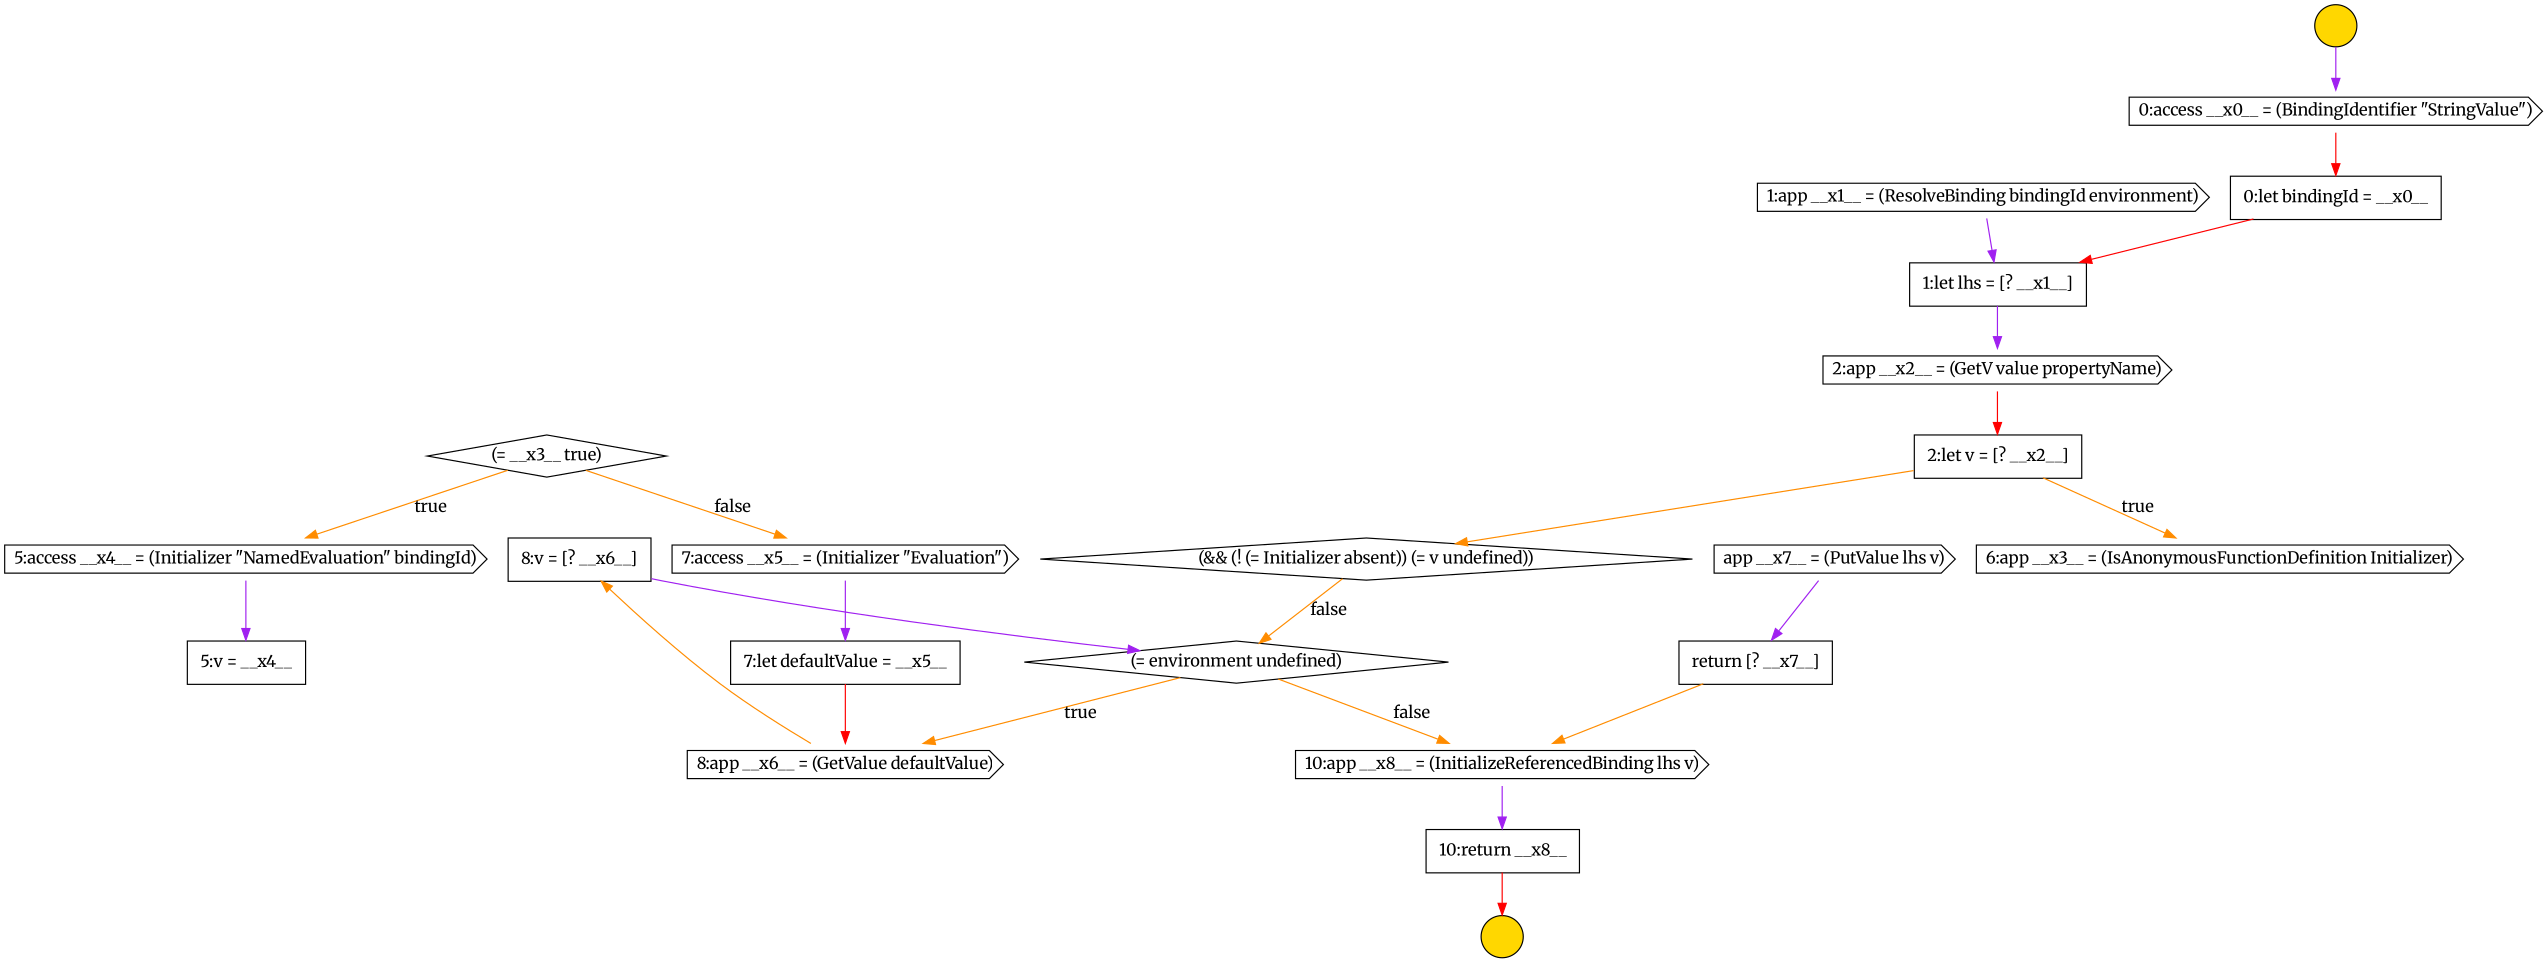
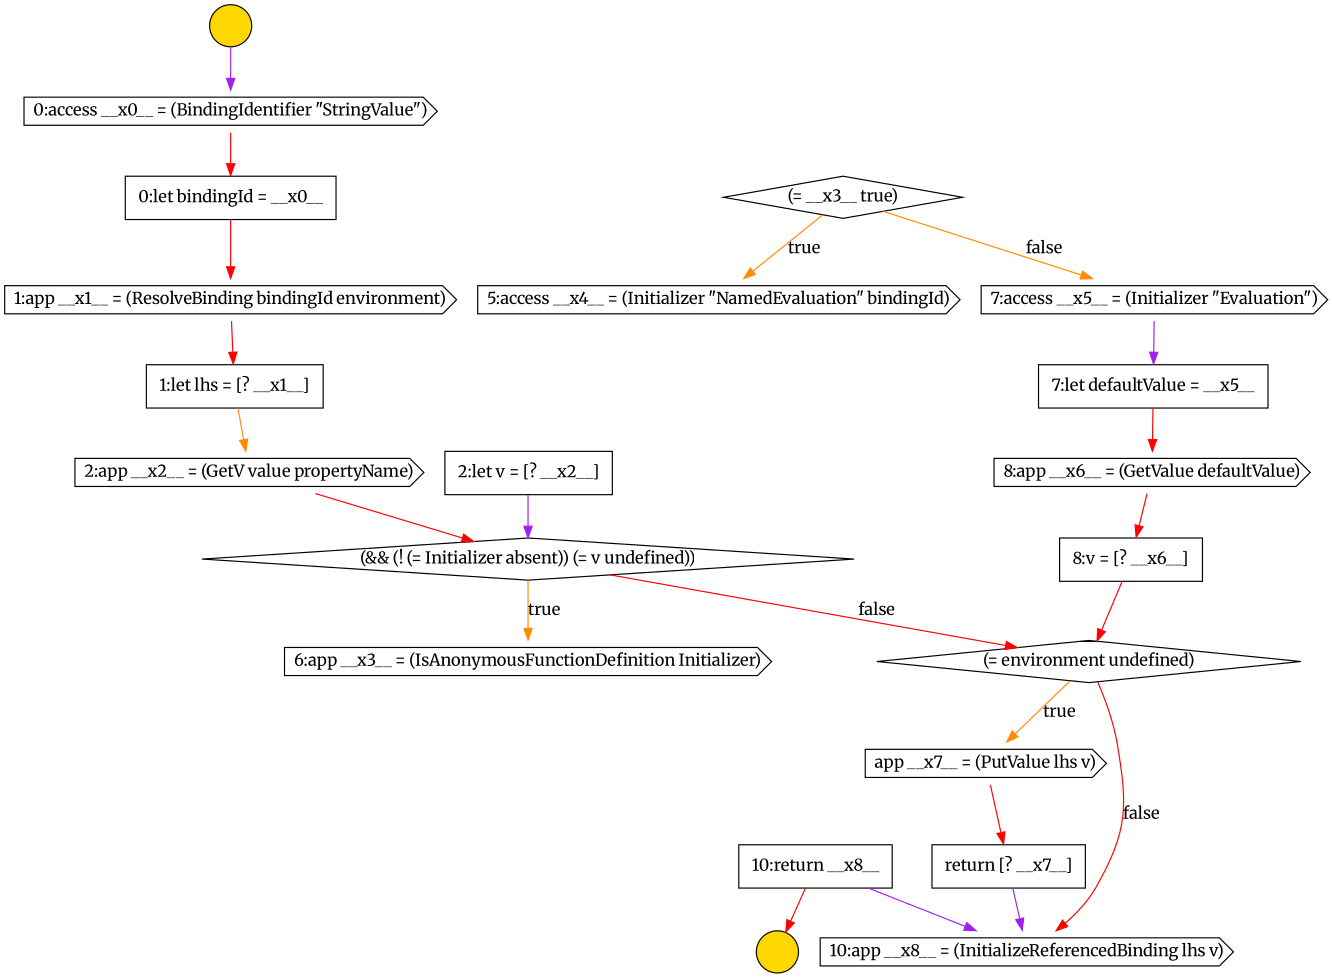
(1989, 234) -> (232, 337)
(2173, 239) -> (231, 243)
(1997, 321) -> (241, 424)
(1997, 407) -> (389, 516)
(2104, 505) -> (528, 604)
(1690, 506) -> (528, 510)
(1799, 606) -> (996, 809)
(1305, 607) -> (808, 610)
(889, 618) -> (1112, 606)
(246, 662) -> none
(706, 673) -> (1143, 510)
(1057, 709) -> (1043, 707)
(1358, 709) -> (1123, 809)
(1634, 711) -> (1016, 903)
(1502, 802) -> (916, 907)
